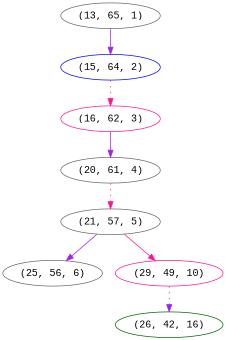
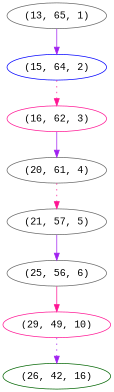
(137, 245) -> (57, 295)
